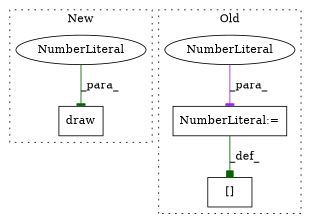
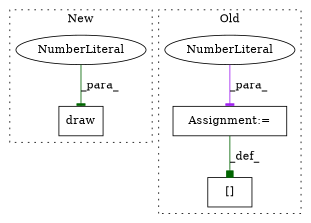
(230, 121) -> (230, 121)
